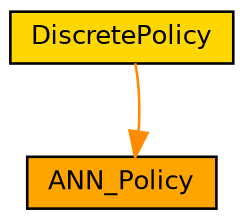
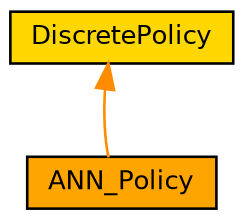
(139, 97) -> (105, 123)
